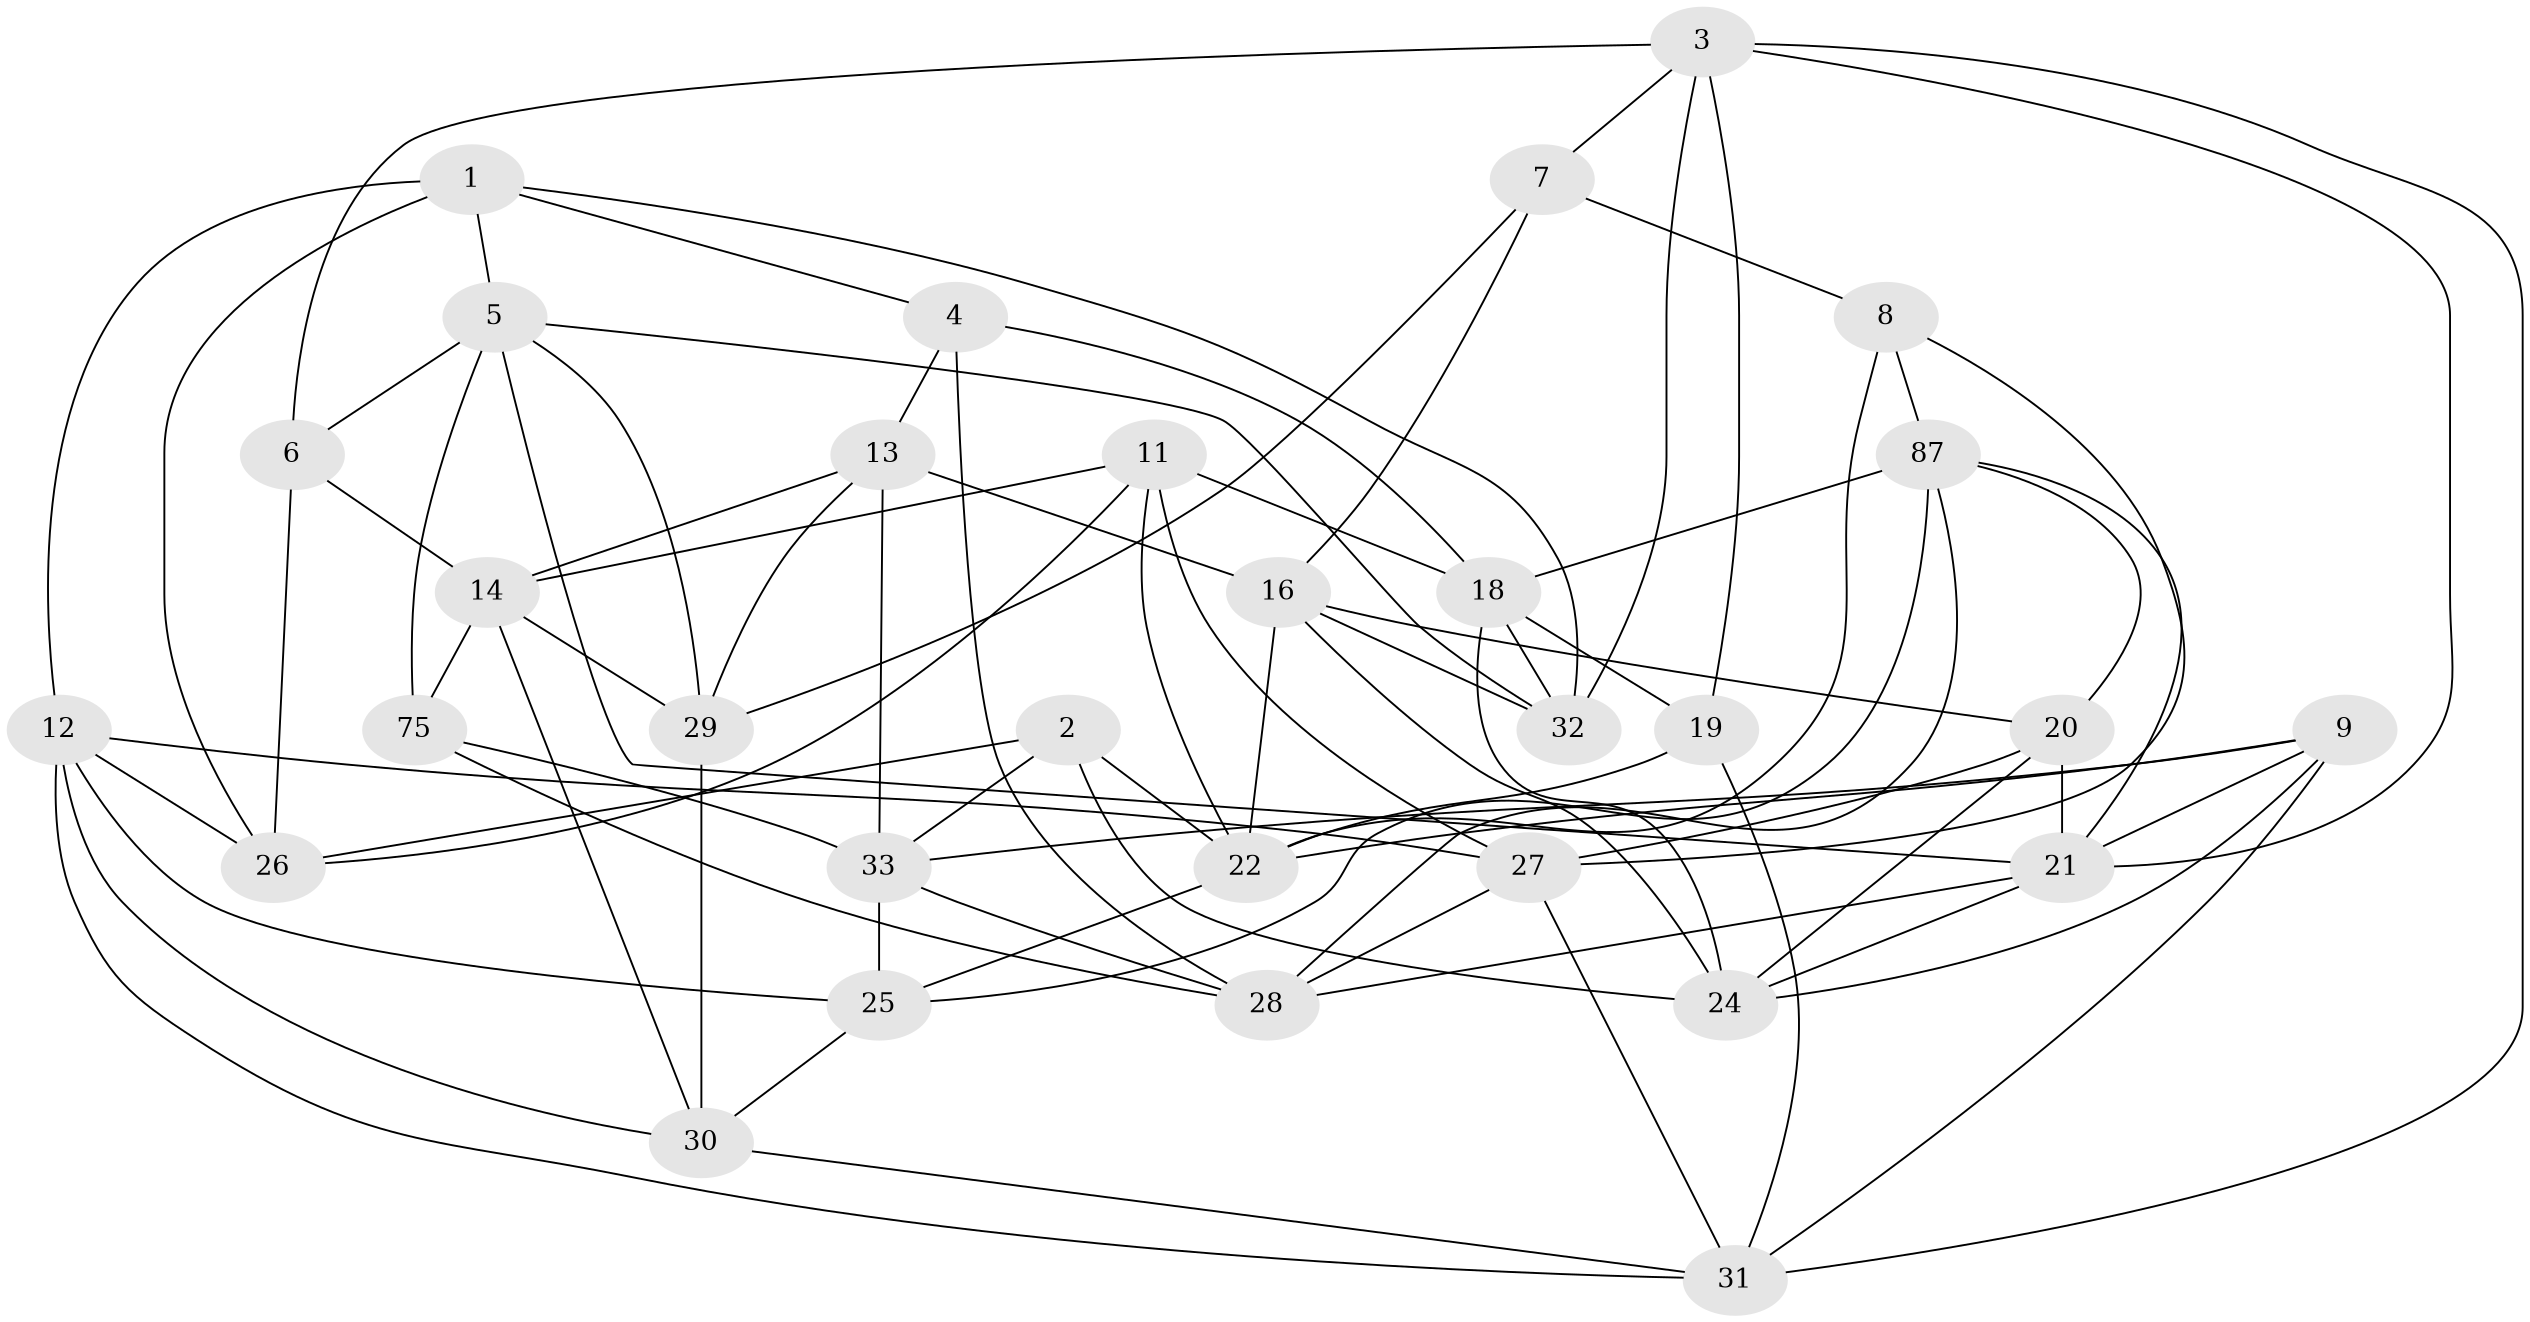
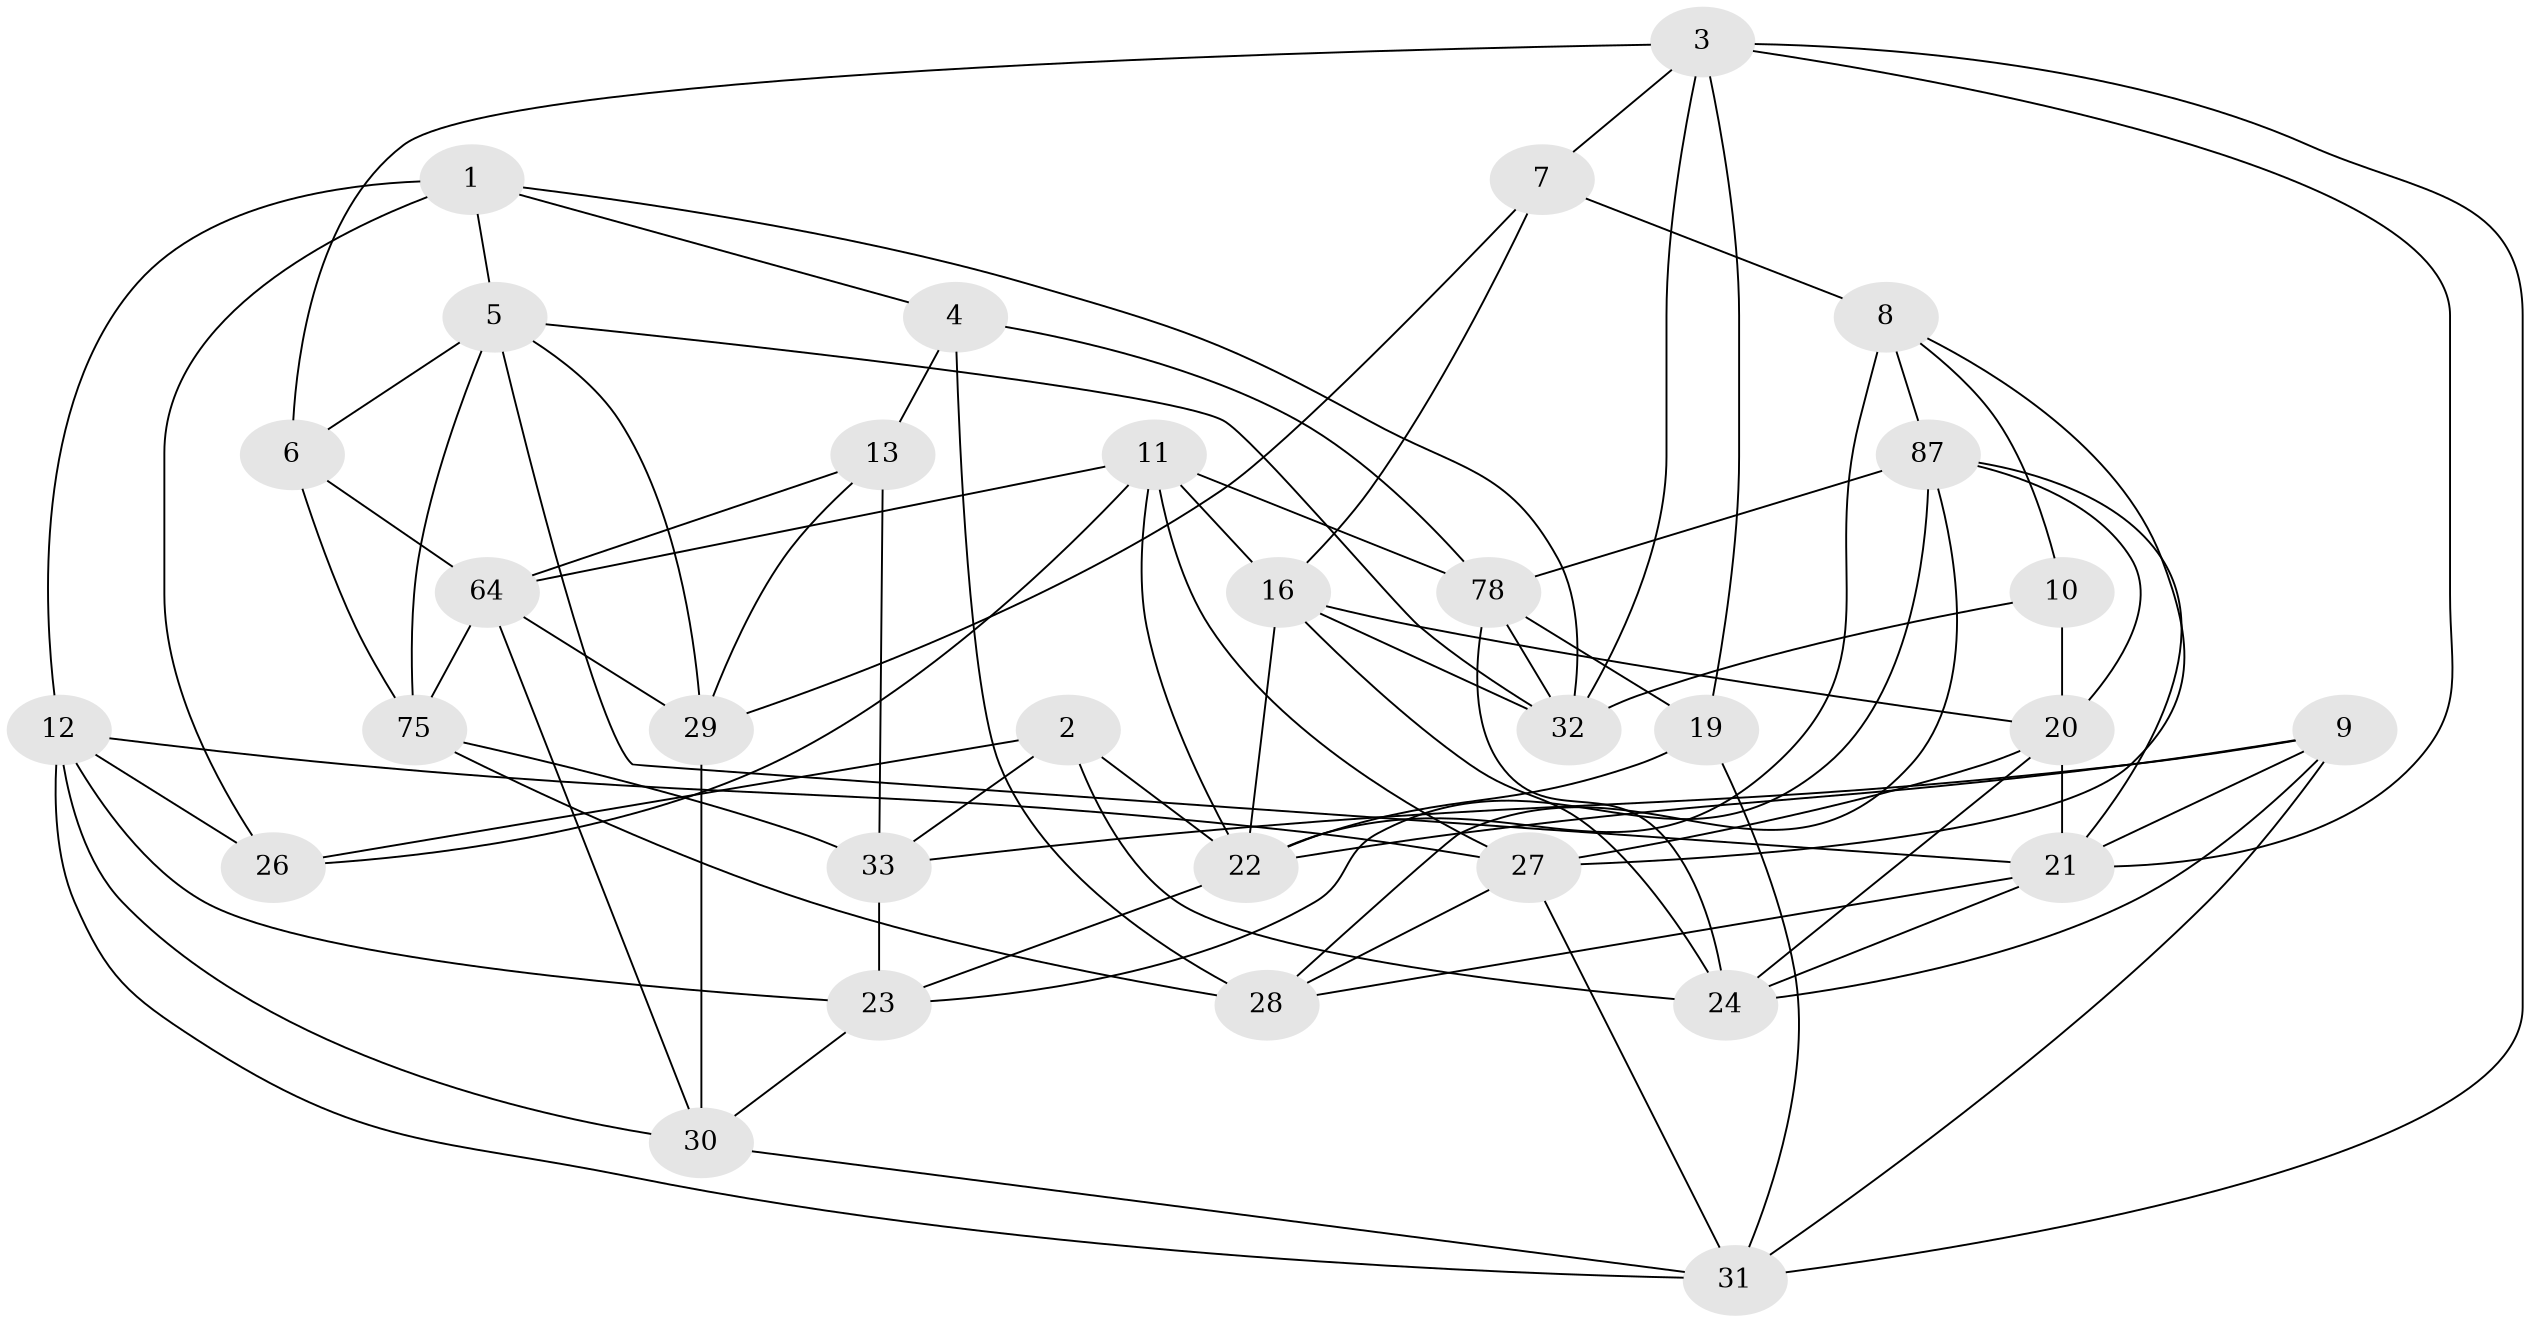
(1073, 521) -> (1216, 524)
(487, 592) -> (487, 592)
(1489, 592) -> (1489, 592)
none -> (2062, 592)
(283, 661) -> (342, 596)
(1078, 944) -> none
(879, 1005) -> (879, 1005)
